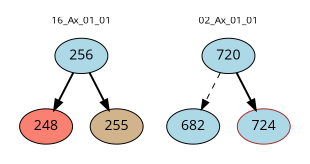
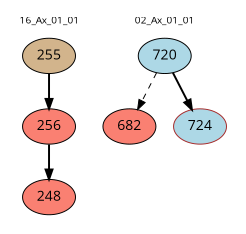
(81, 56) -> (49, 126)
(97, 87) -> (49, 86)
(193, 126) -> (129, 126)
